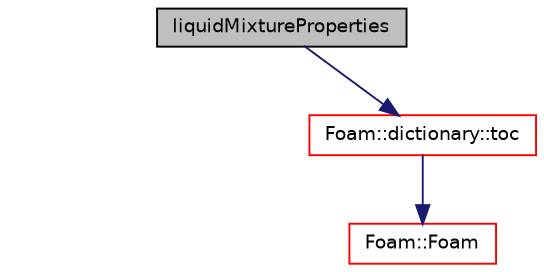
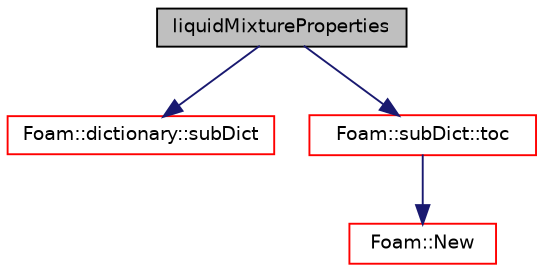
none -> (141, 135)
(423, 135) -> (423, 135)
(423, 244) -> (423, 244)
